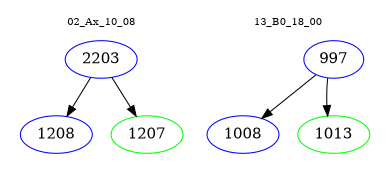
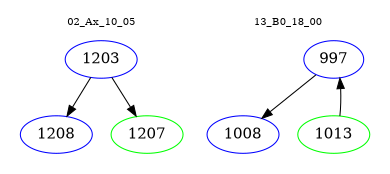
(102, 22) -> (102, 22)
(101, 59) -> (101, 59)
(327, 92) -> (341, 102)
